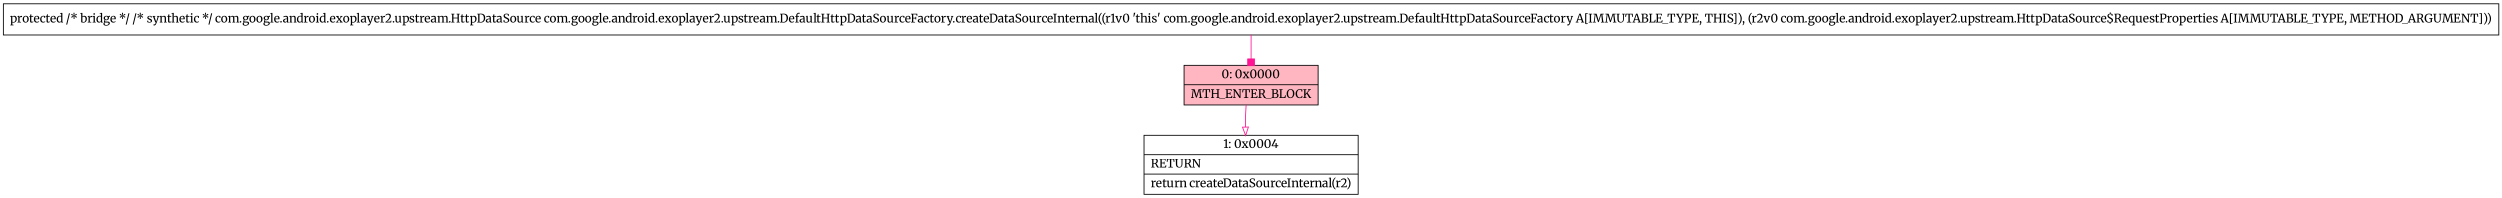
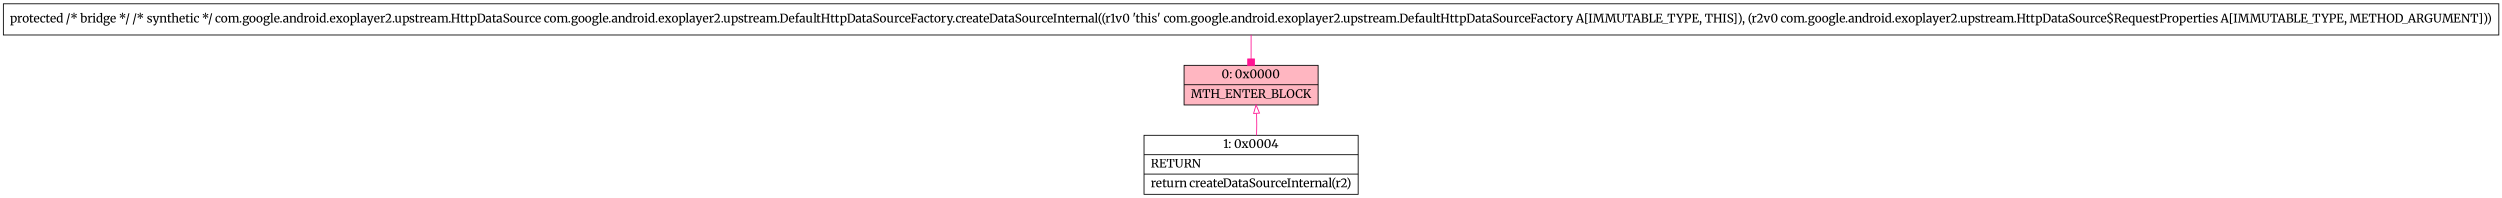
(1246, 116) -> (1257, 125)
